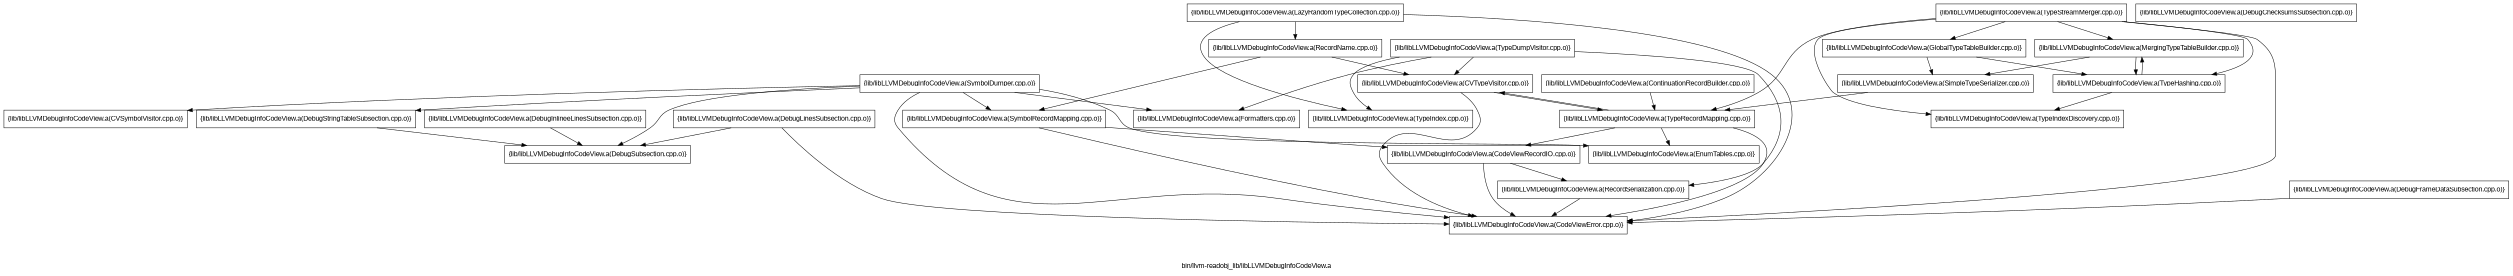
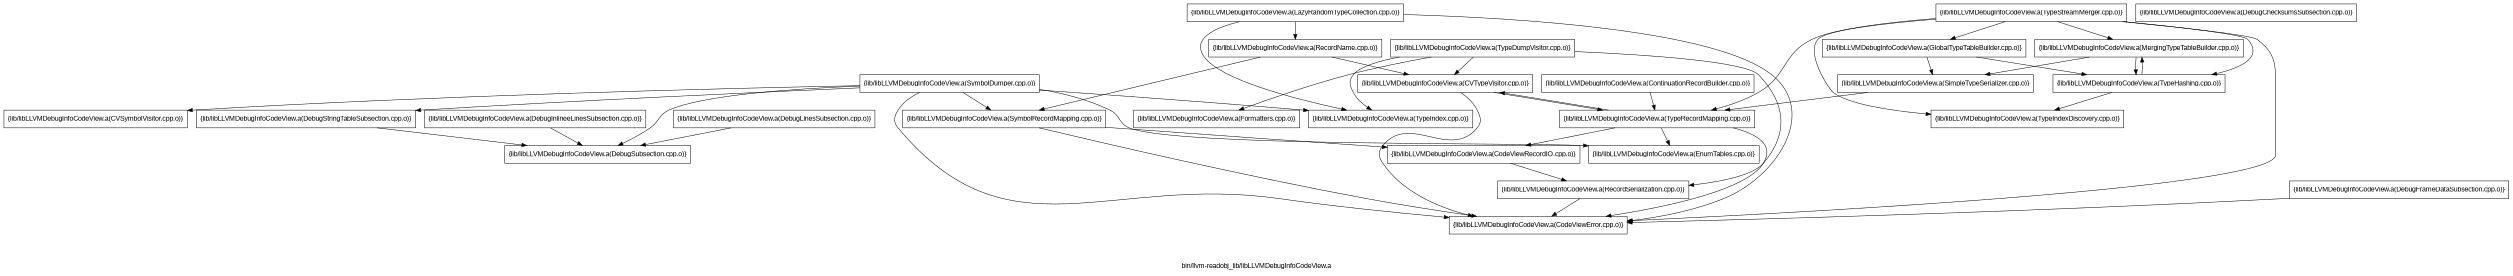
(1067, 99) -> (1172, 100)
(1490, 193) -> none
(1101, 217) -> none
